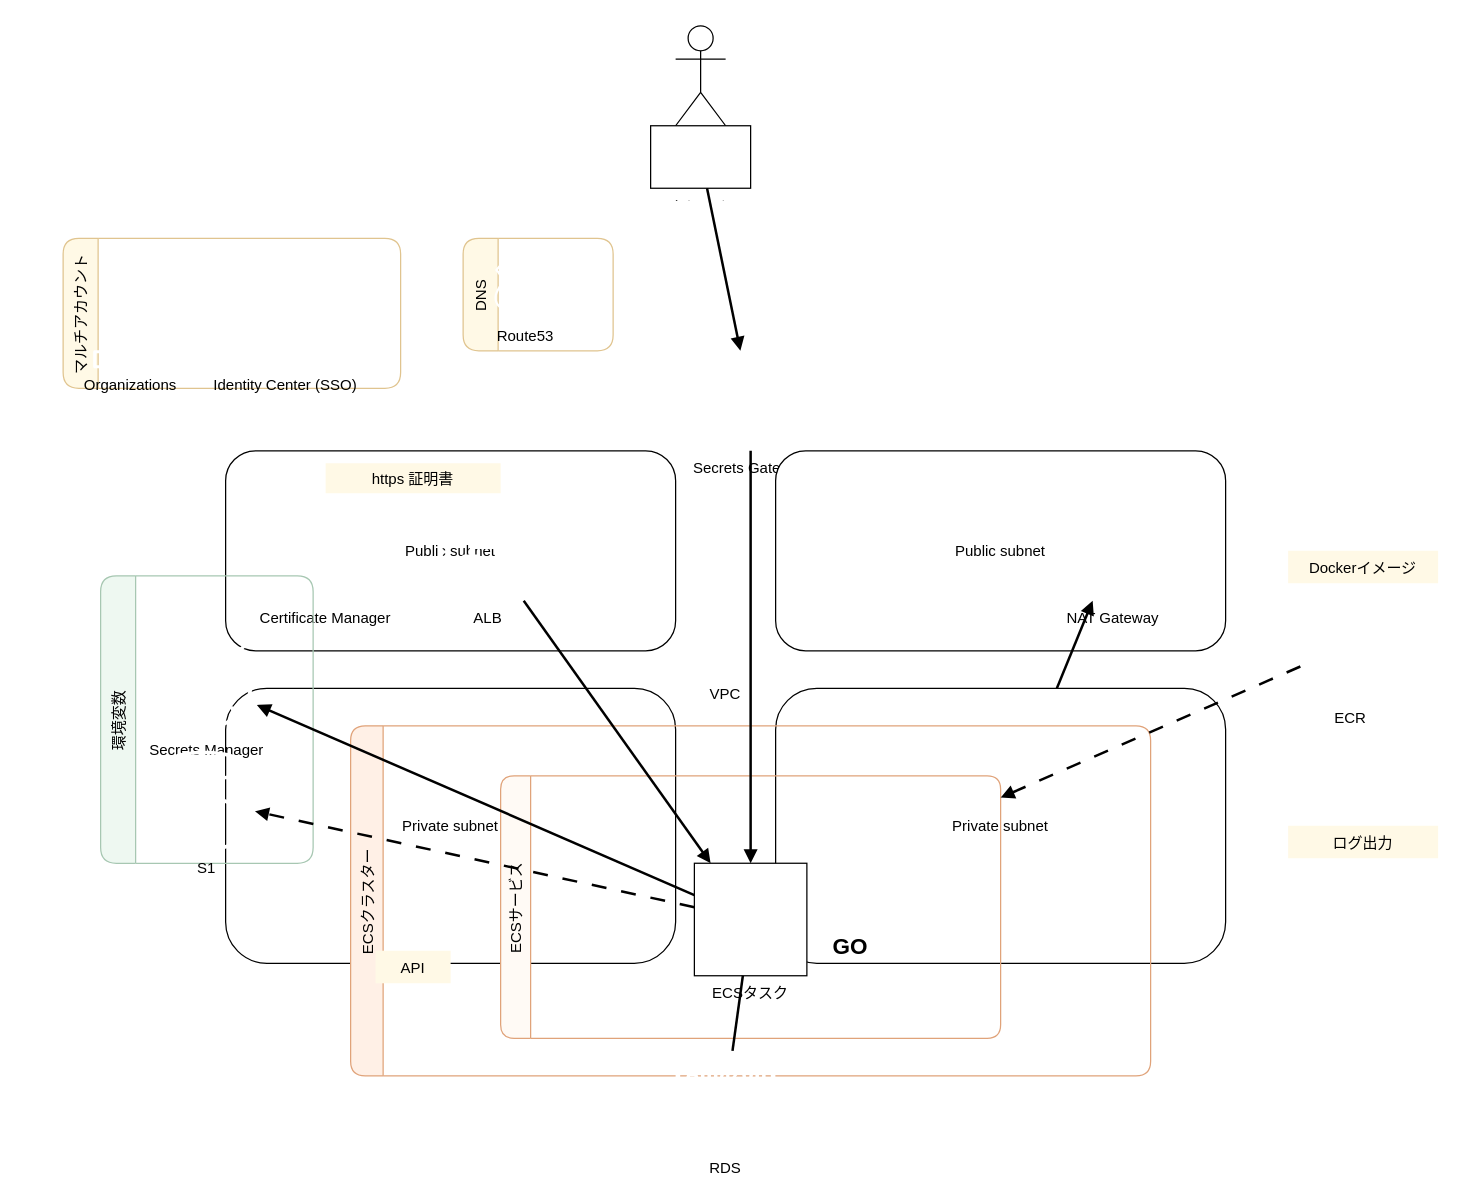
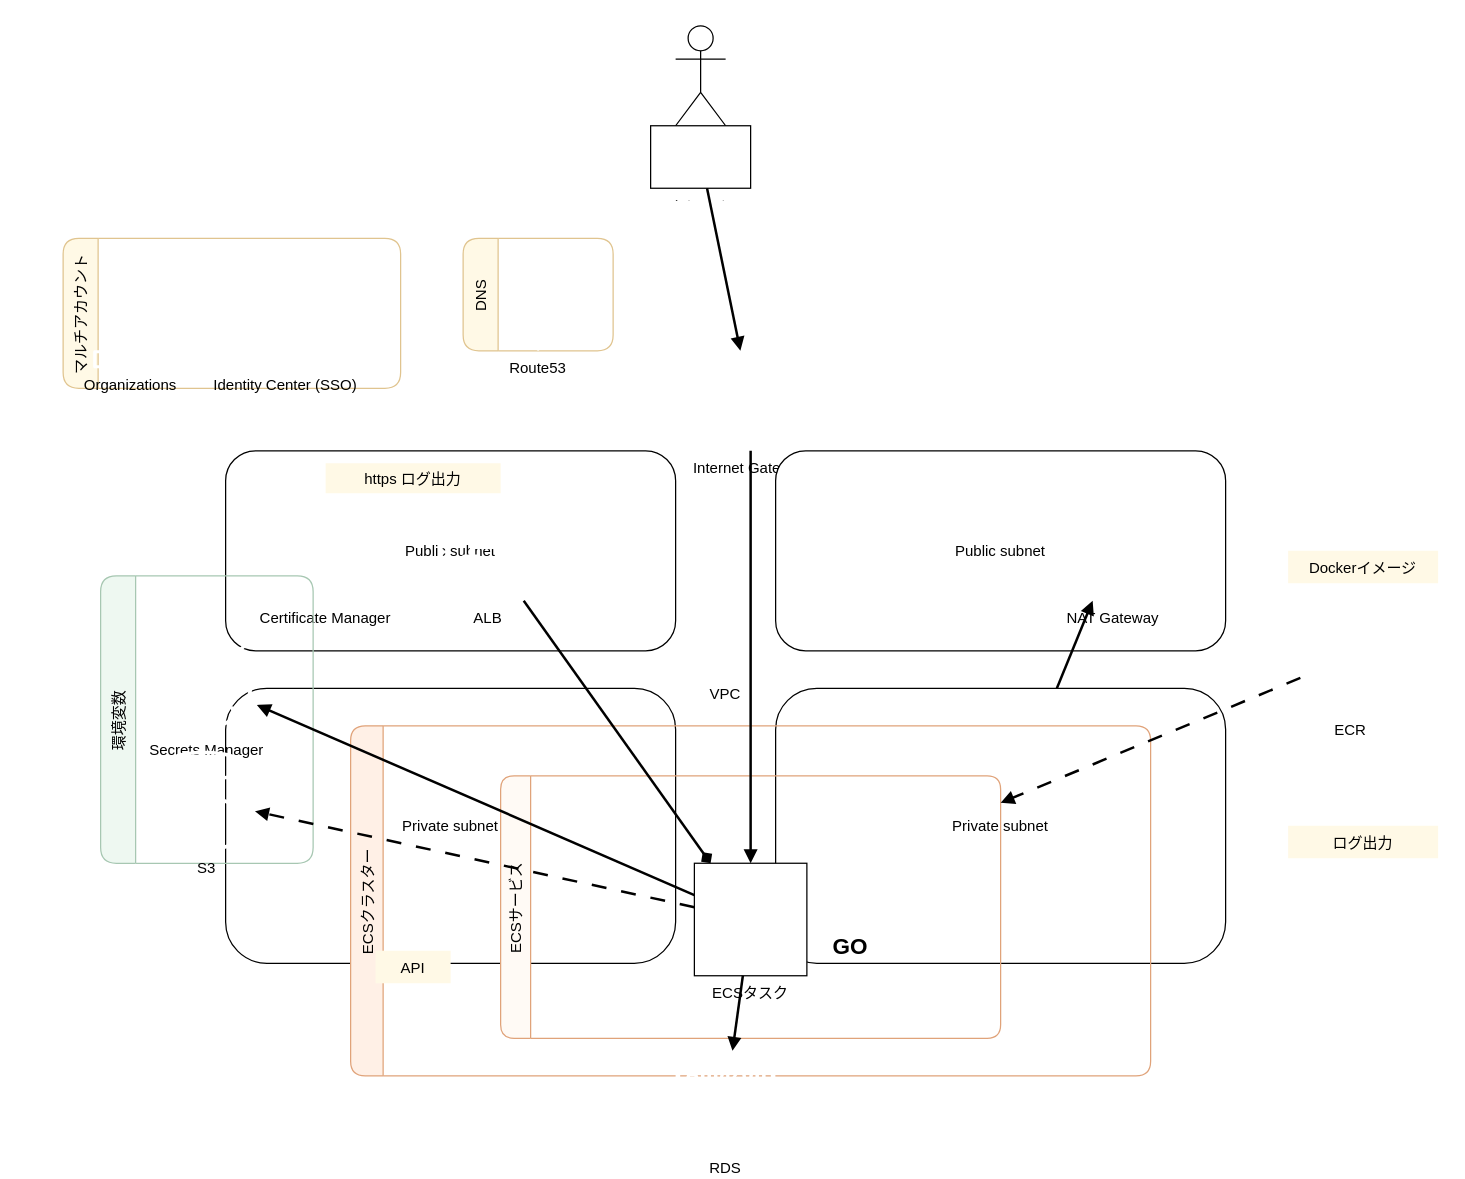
(526, 288) -> (538, 319)
(750, 468) -> (750, 468)
(413, 479) -> (413, 479)
(1351, 644) -> (1351, 657)
(703, 852) -> (703, 852)
(206, 868) -> (206, 868)
(734, 1043) -> (735, 1035)
